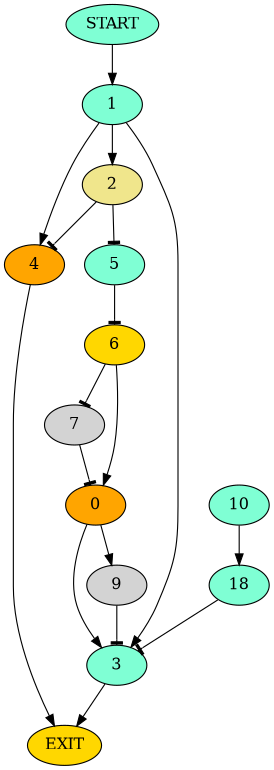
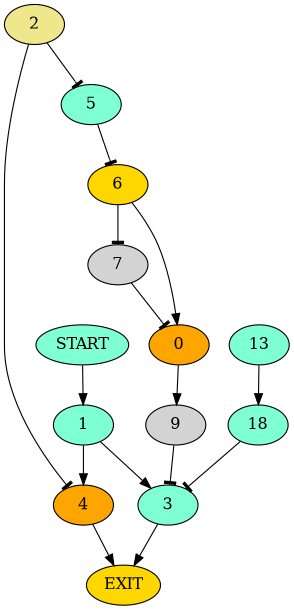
(112, 139) -> none
(239, 505) -> (259, 345)
(74, 583) -> none
